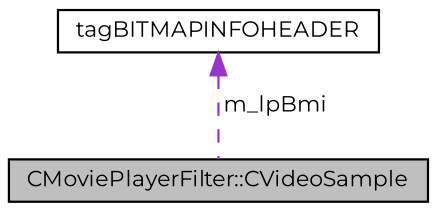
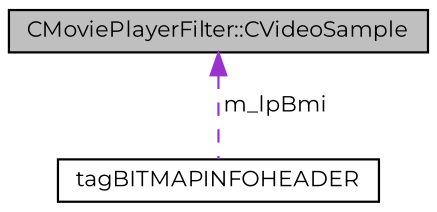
(218, 117) -> (218, 117)
